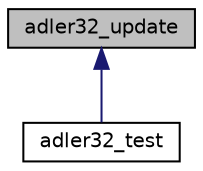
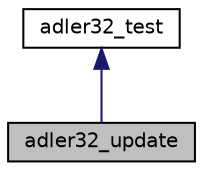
(102, 96) -> (102, 96)
